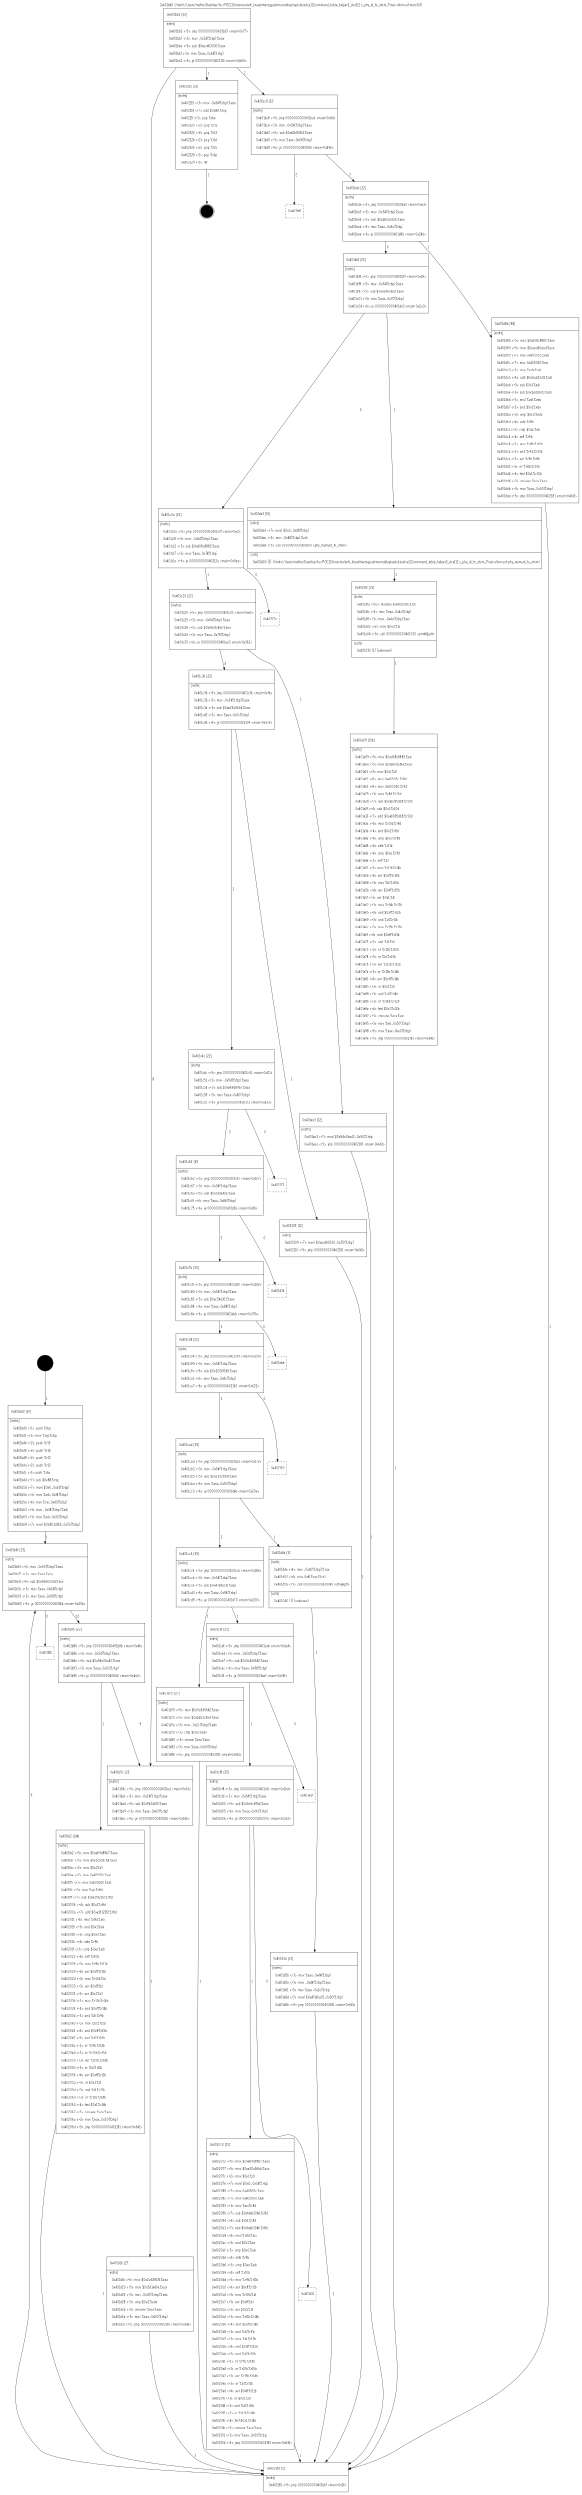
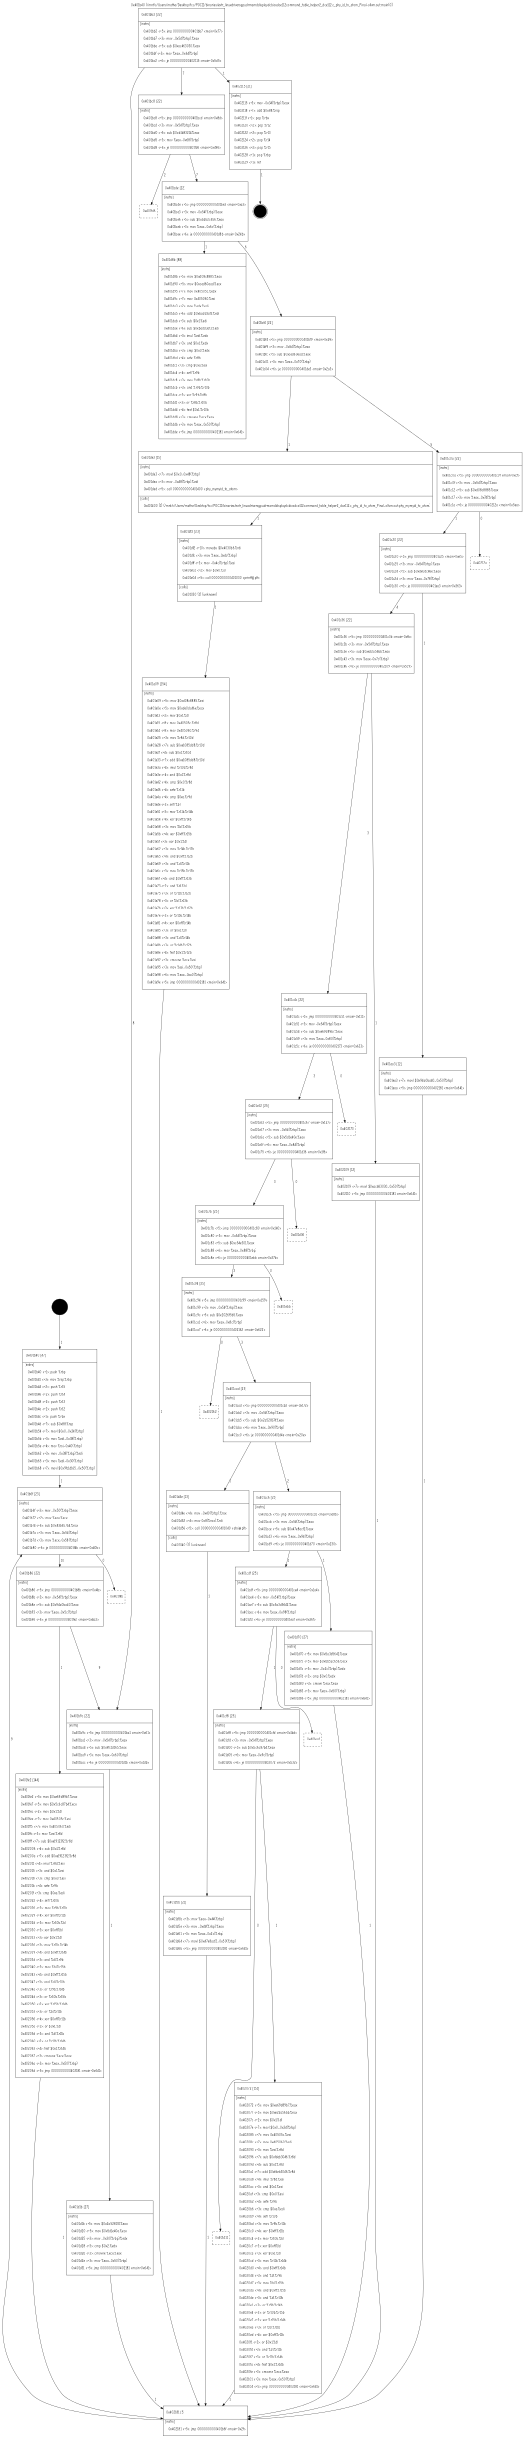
(548, 1540) -> none
